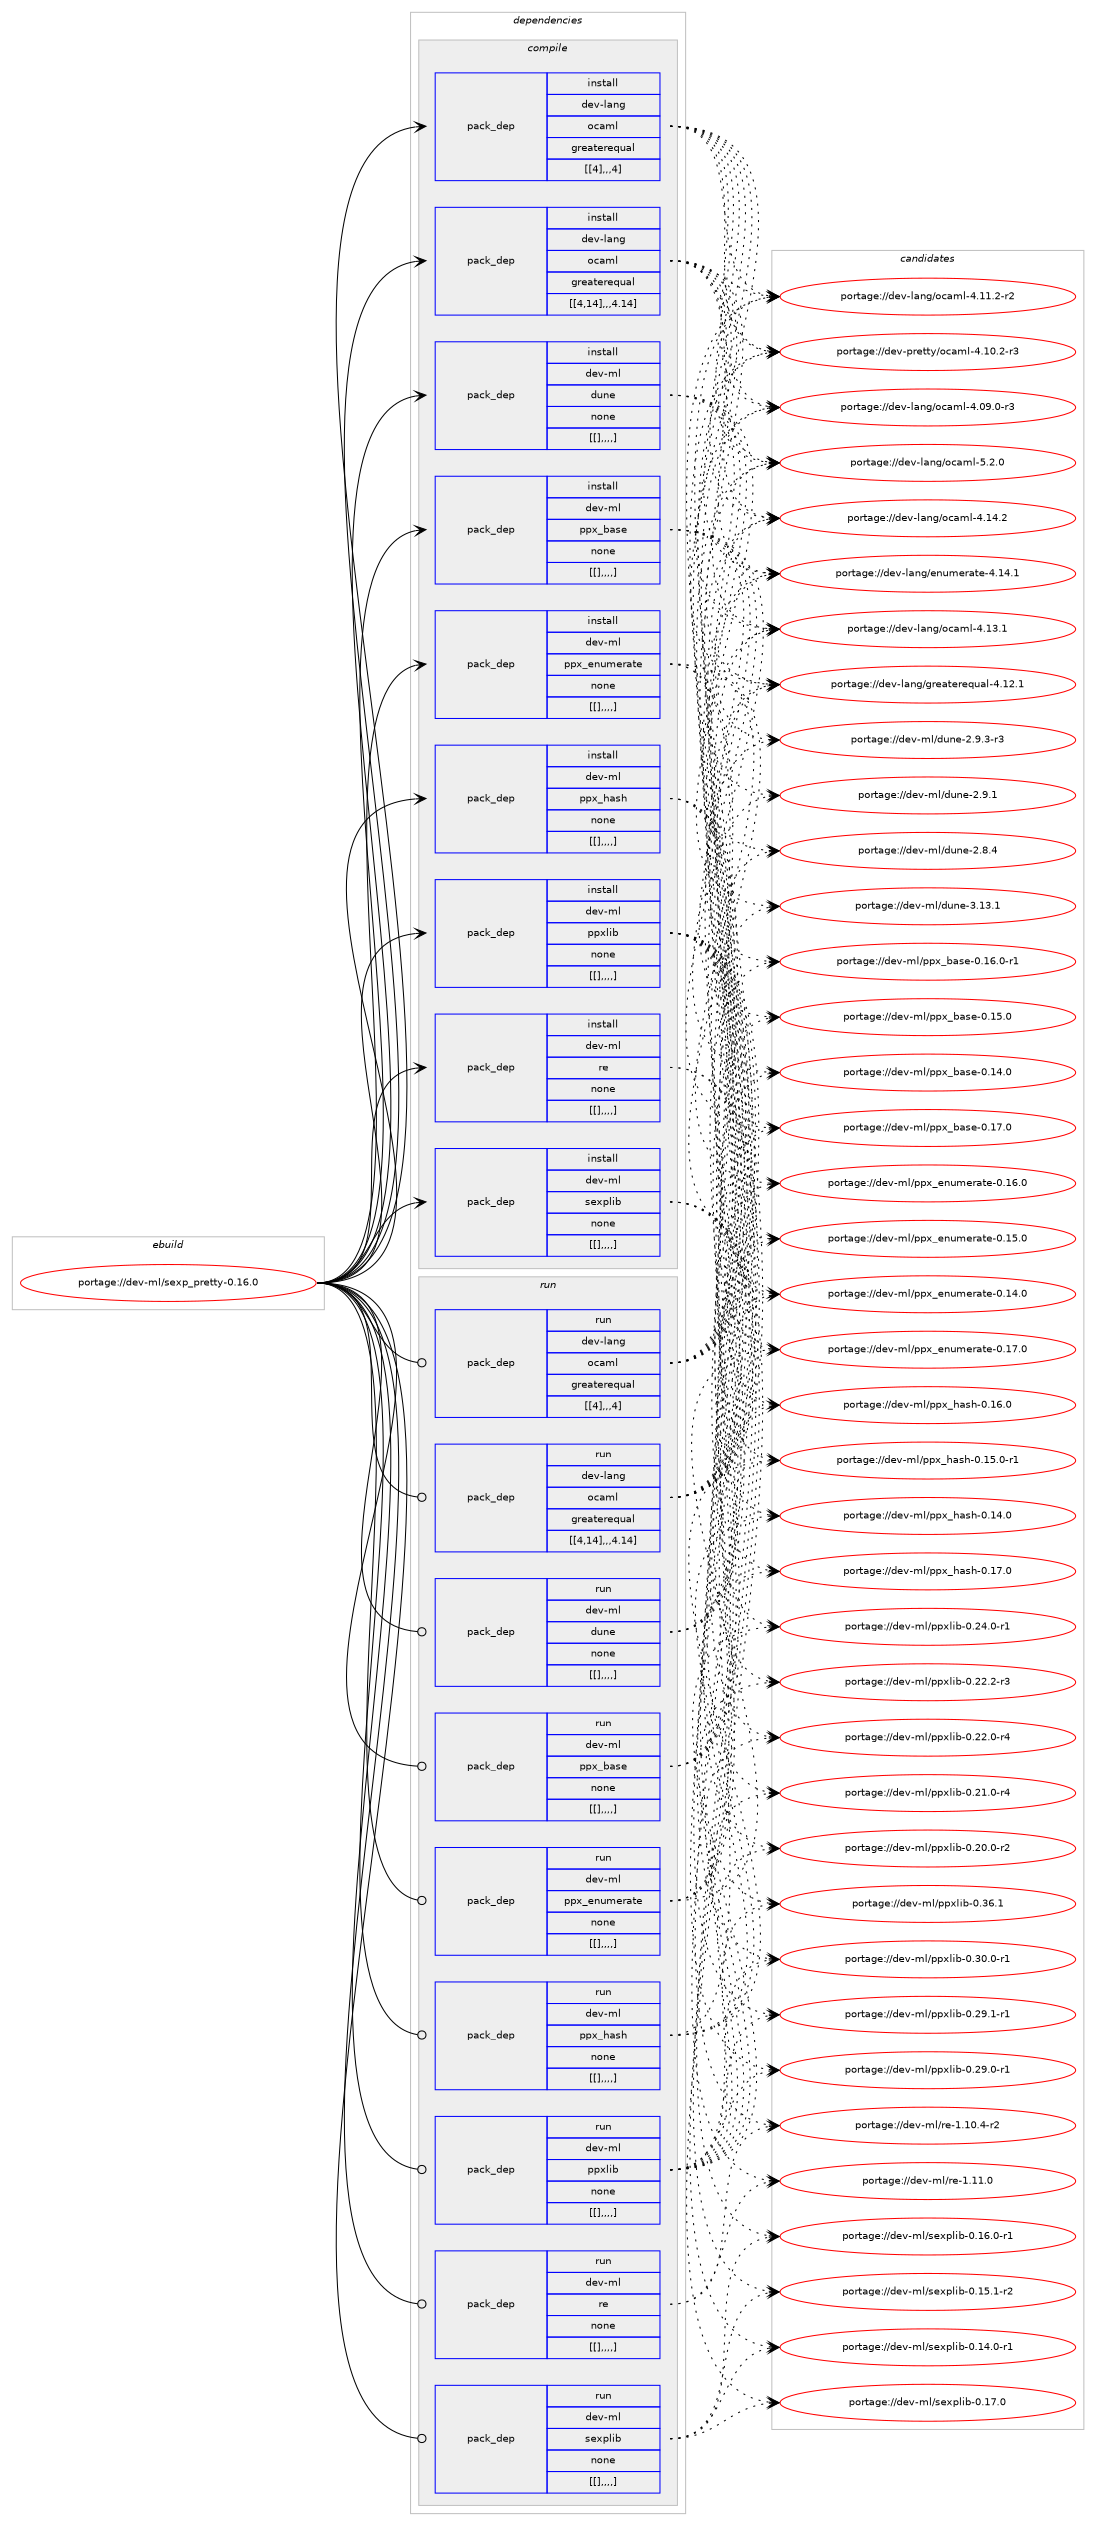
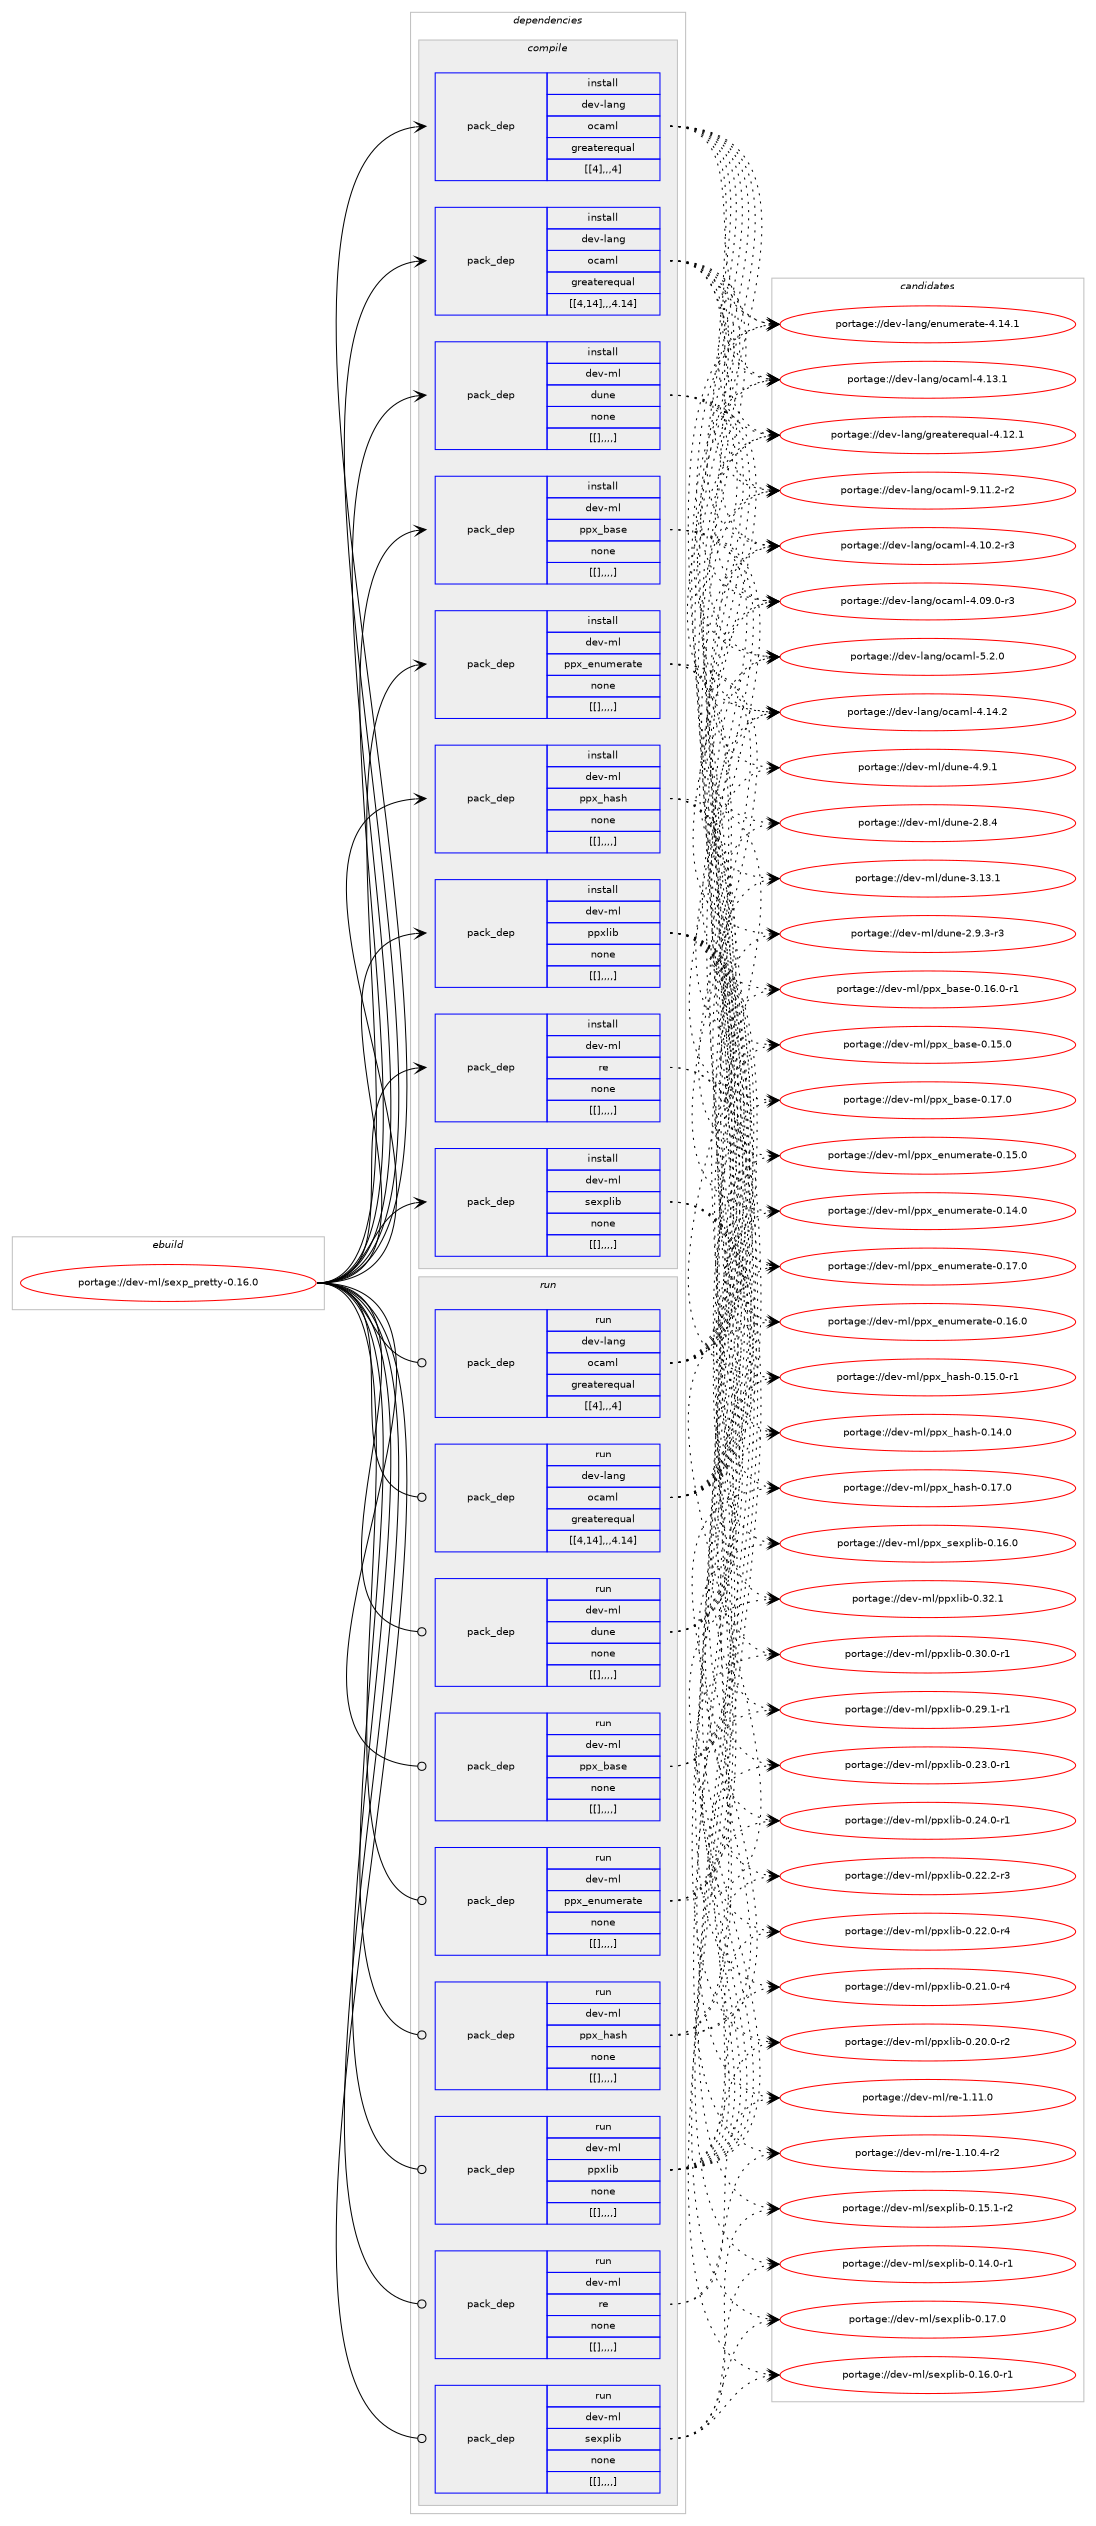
(928, 297) -> (928, 491)
(928, 352) -> (928, 546)
(928, 795) -> (928, 768)
(928, 1073) -> none
(928, 1405) -> (928, 1544)
(928, 1904) -> (928, 1599)
(928, 2070) -> (928, 1765)
